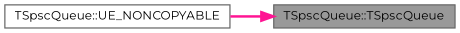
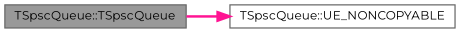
(246, 16) -> (202, 16)
